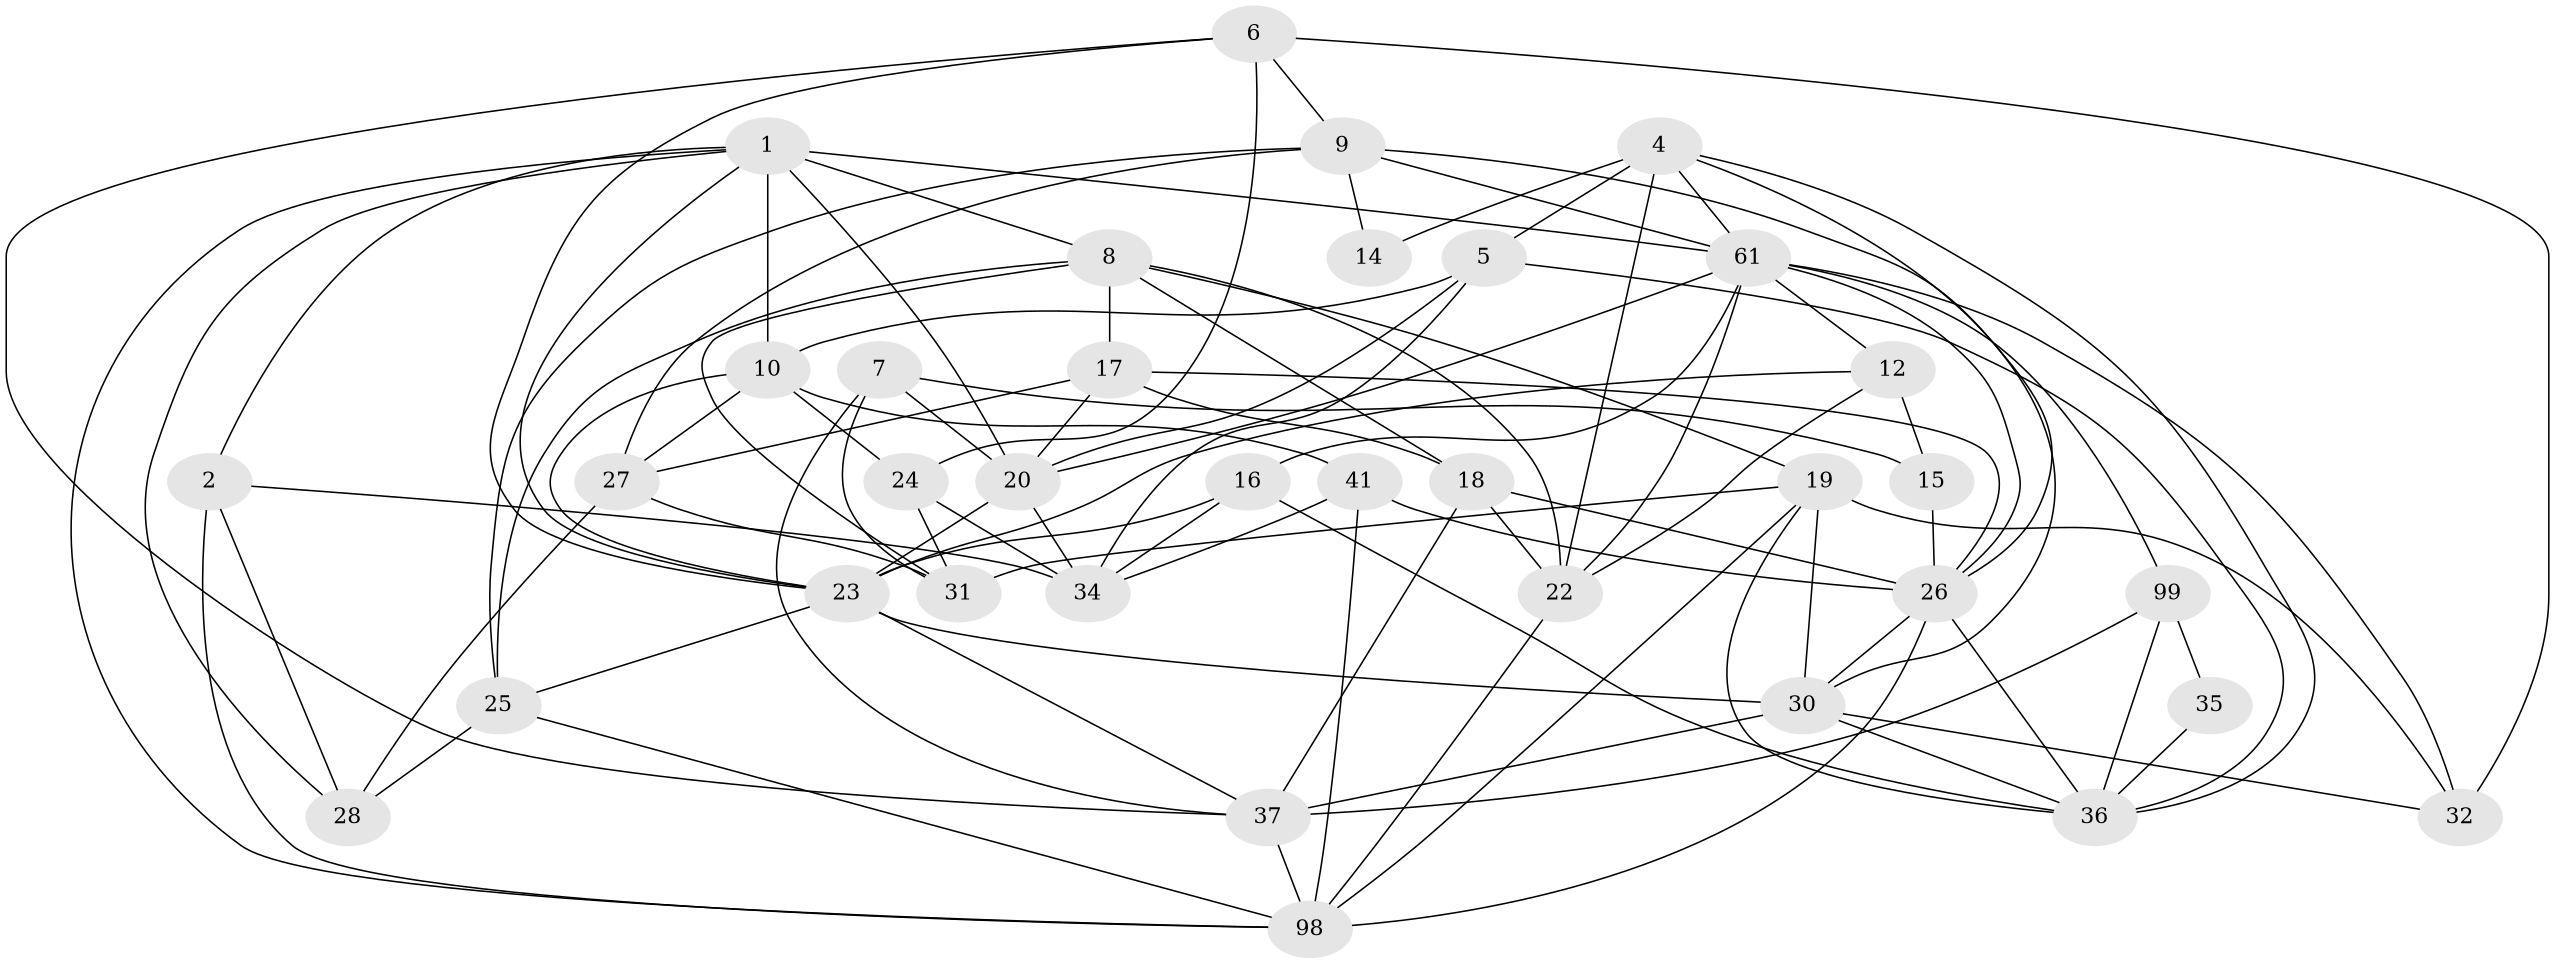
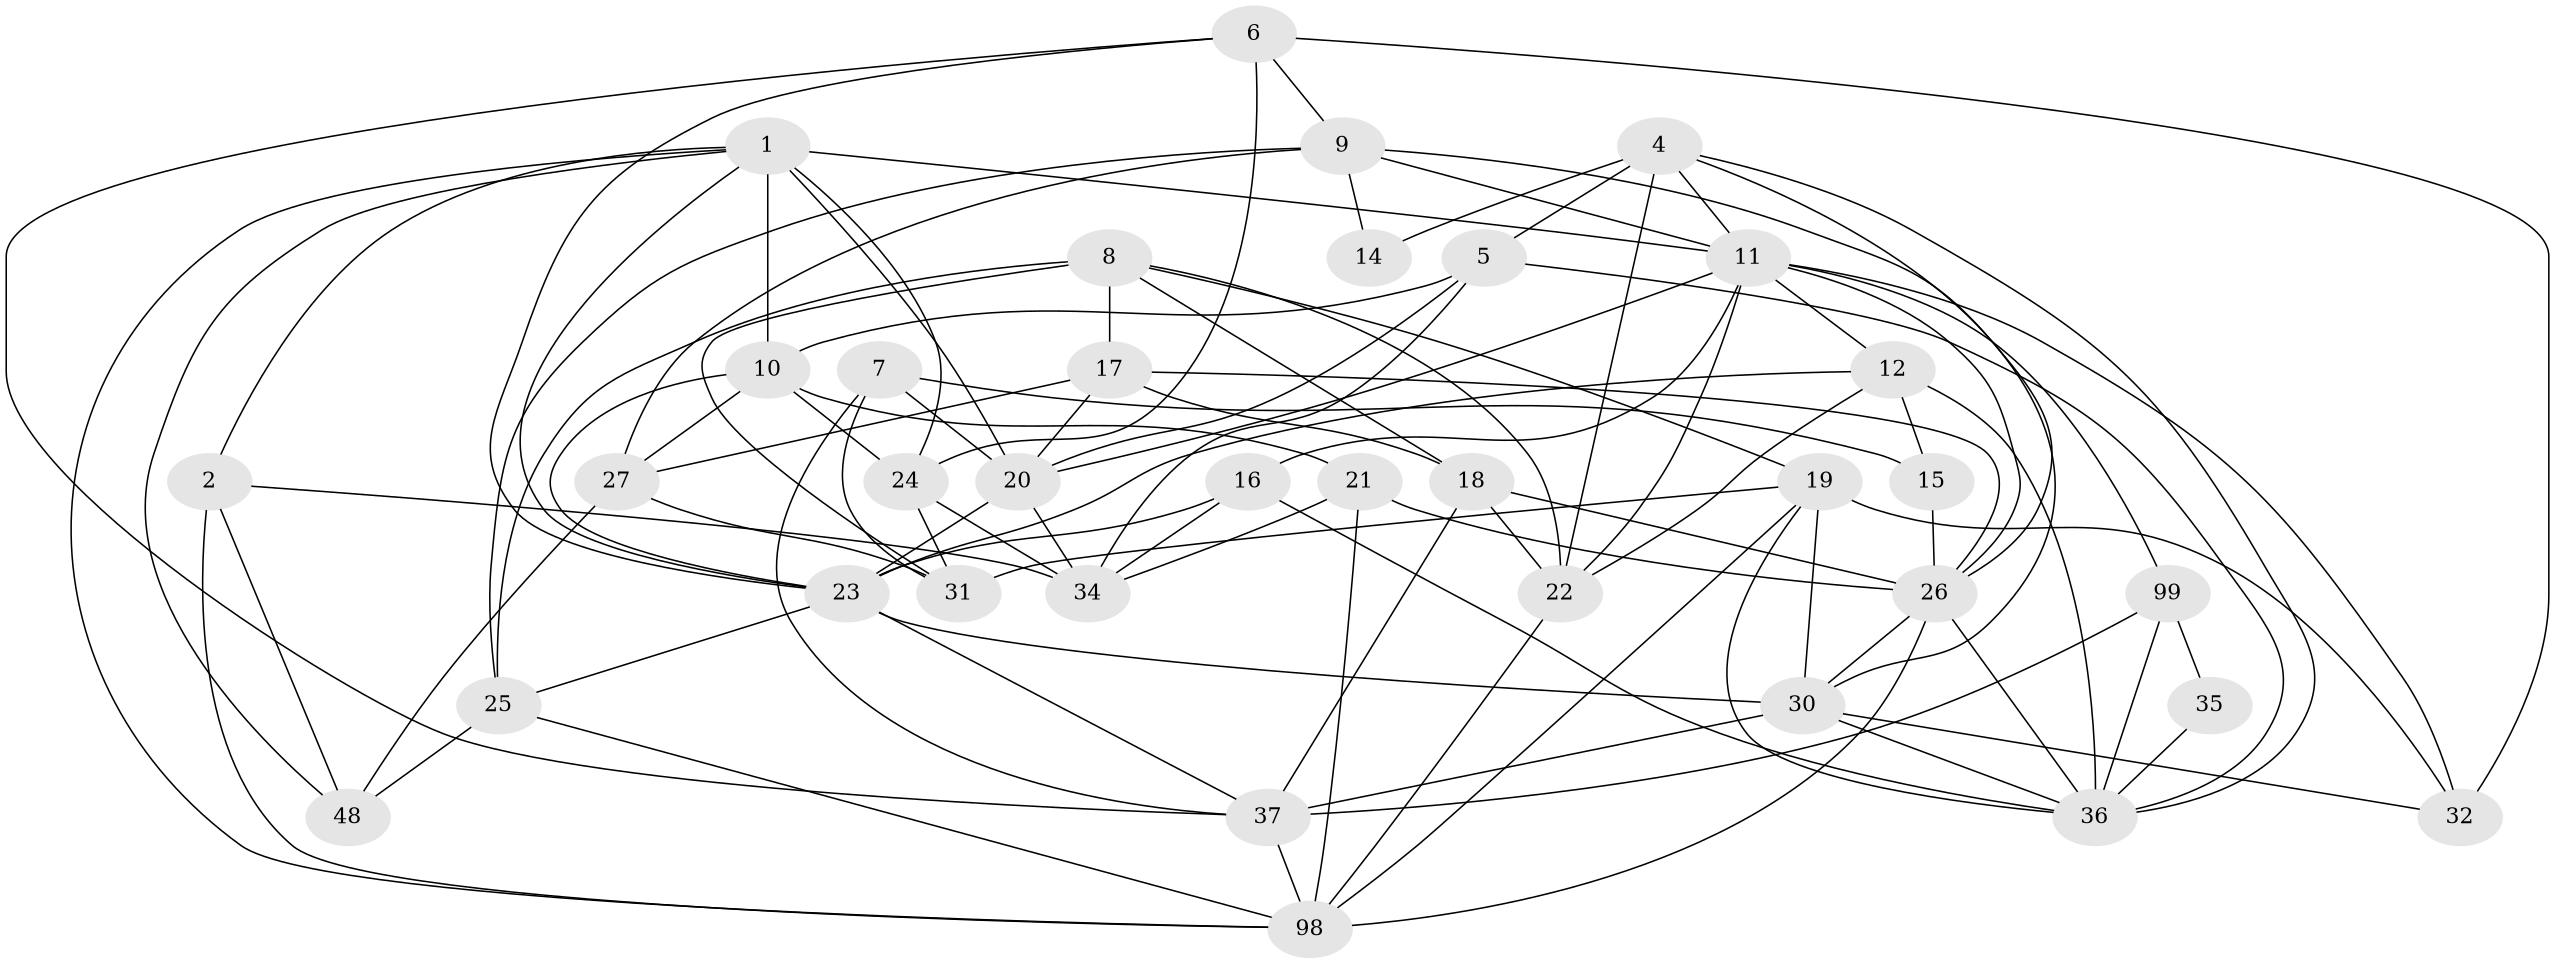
(939, 202) -> (896, 272)
(1748, 258) -> (1748, 258)
(1360, 482) -> (1360, 482)
none -> (2064, 562)
(348, 817) -> (348, 817)
